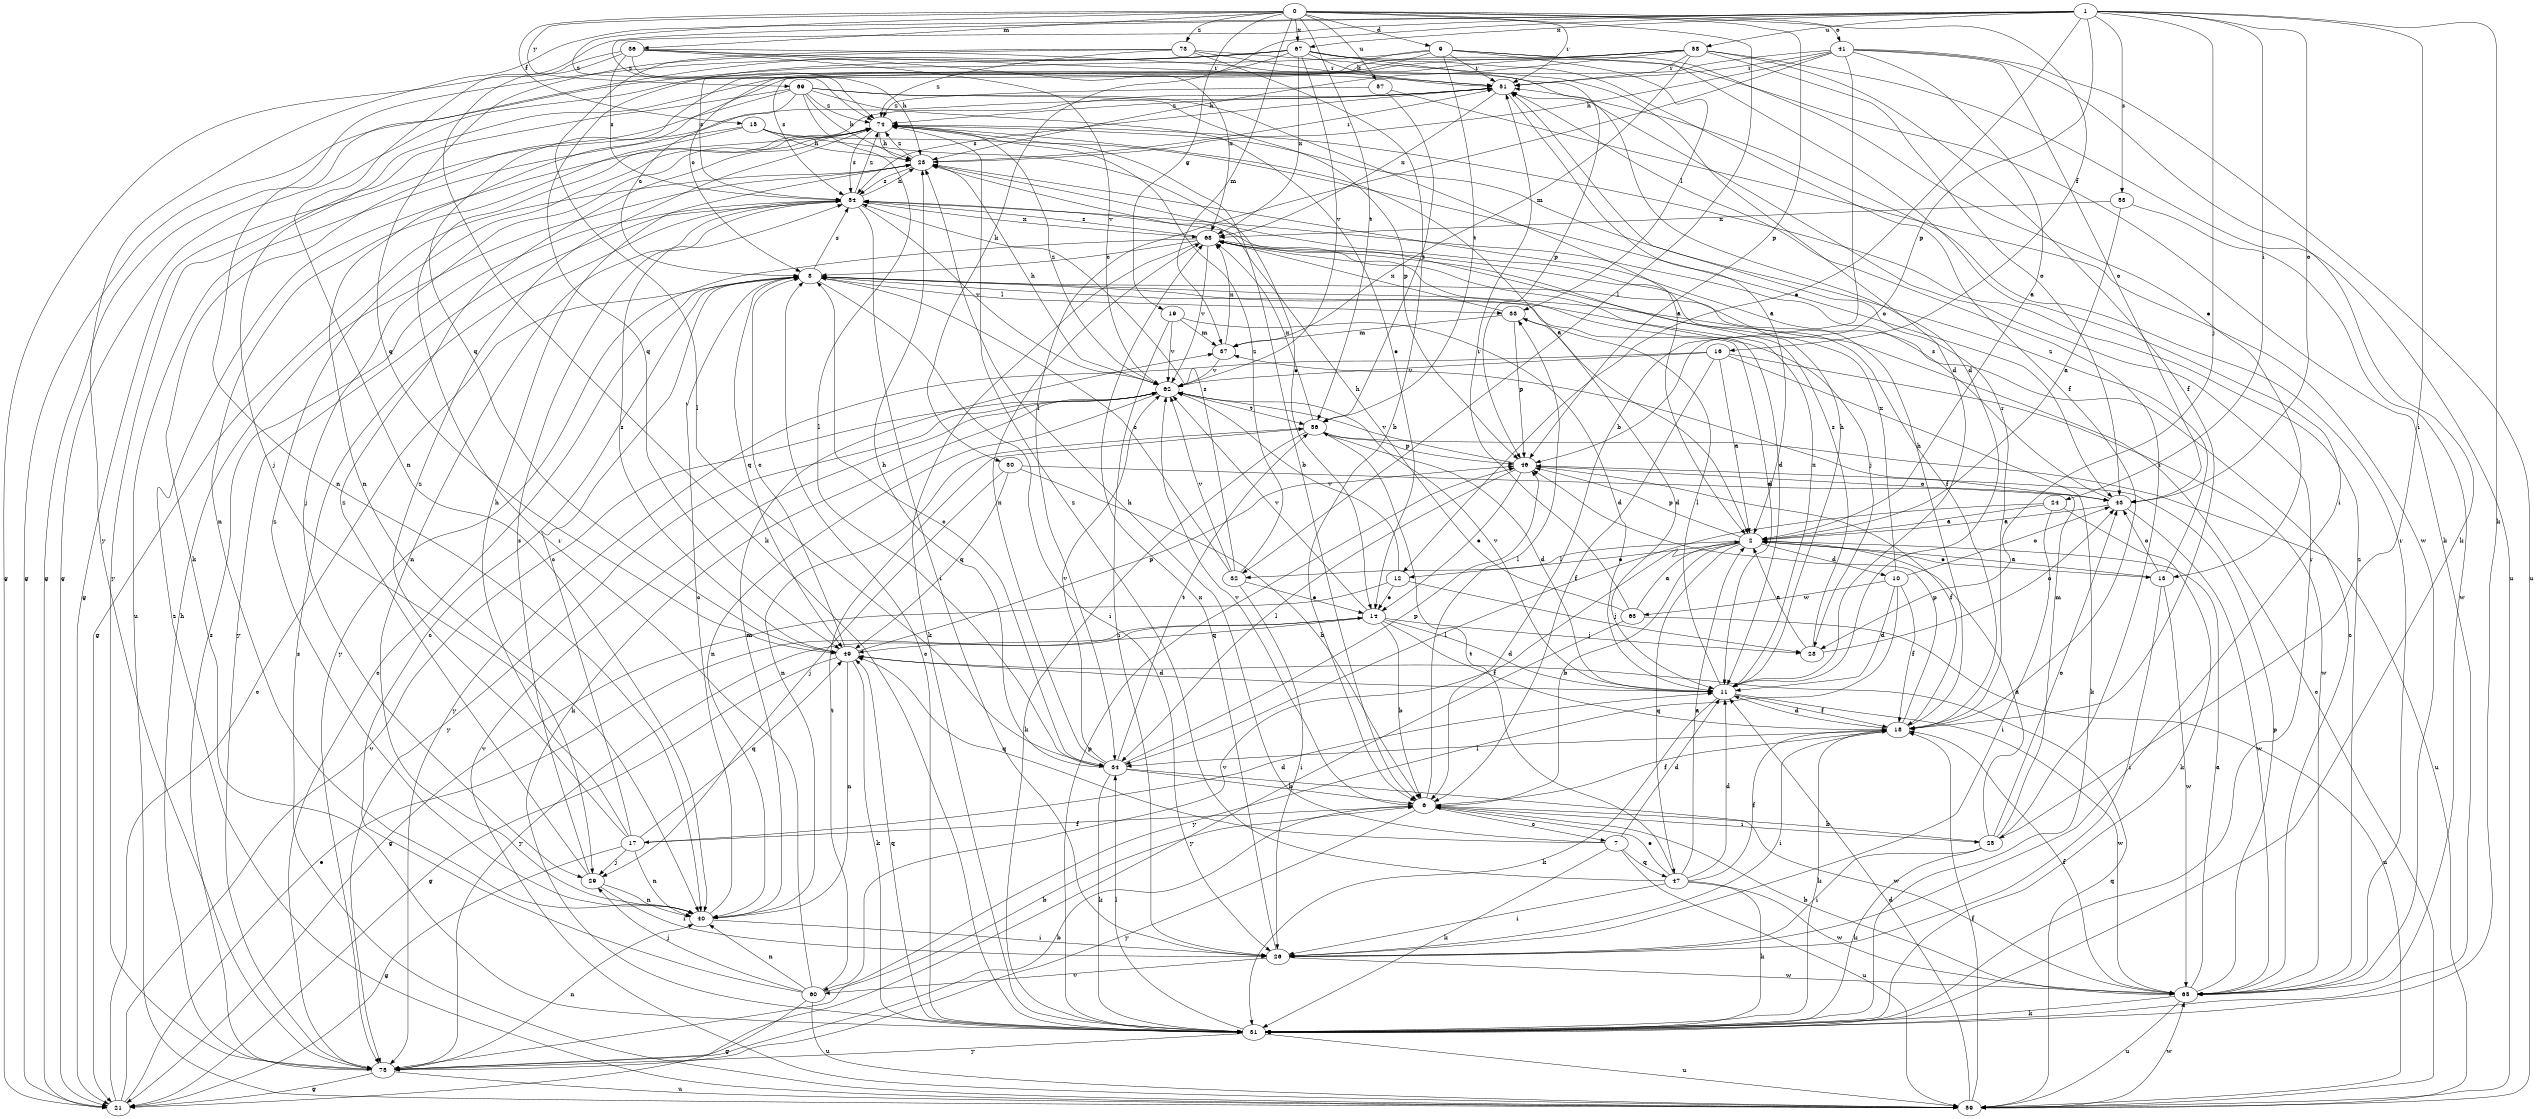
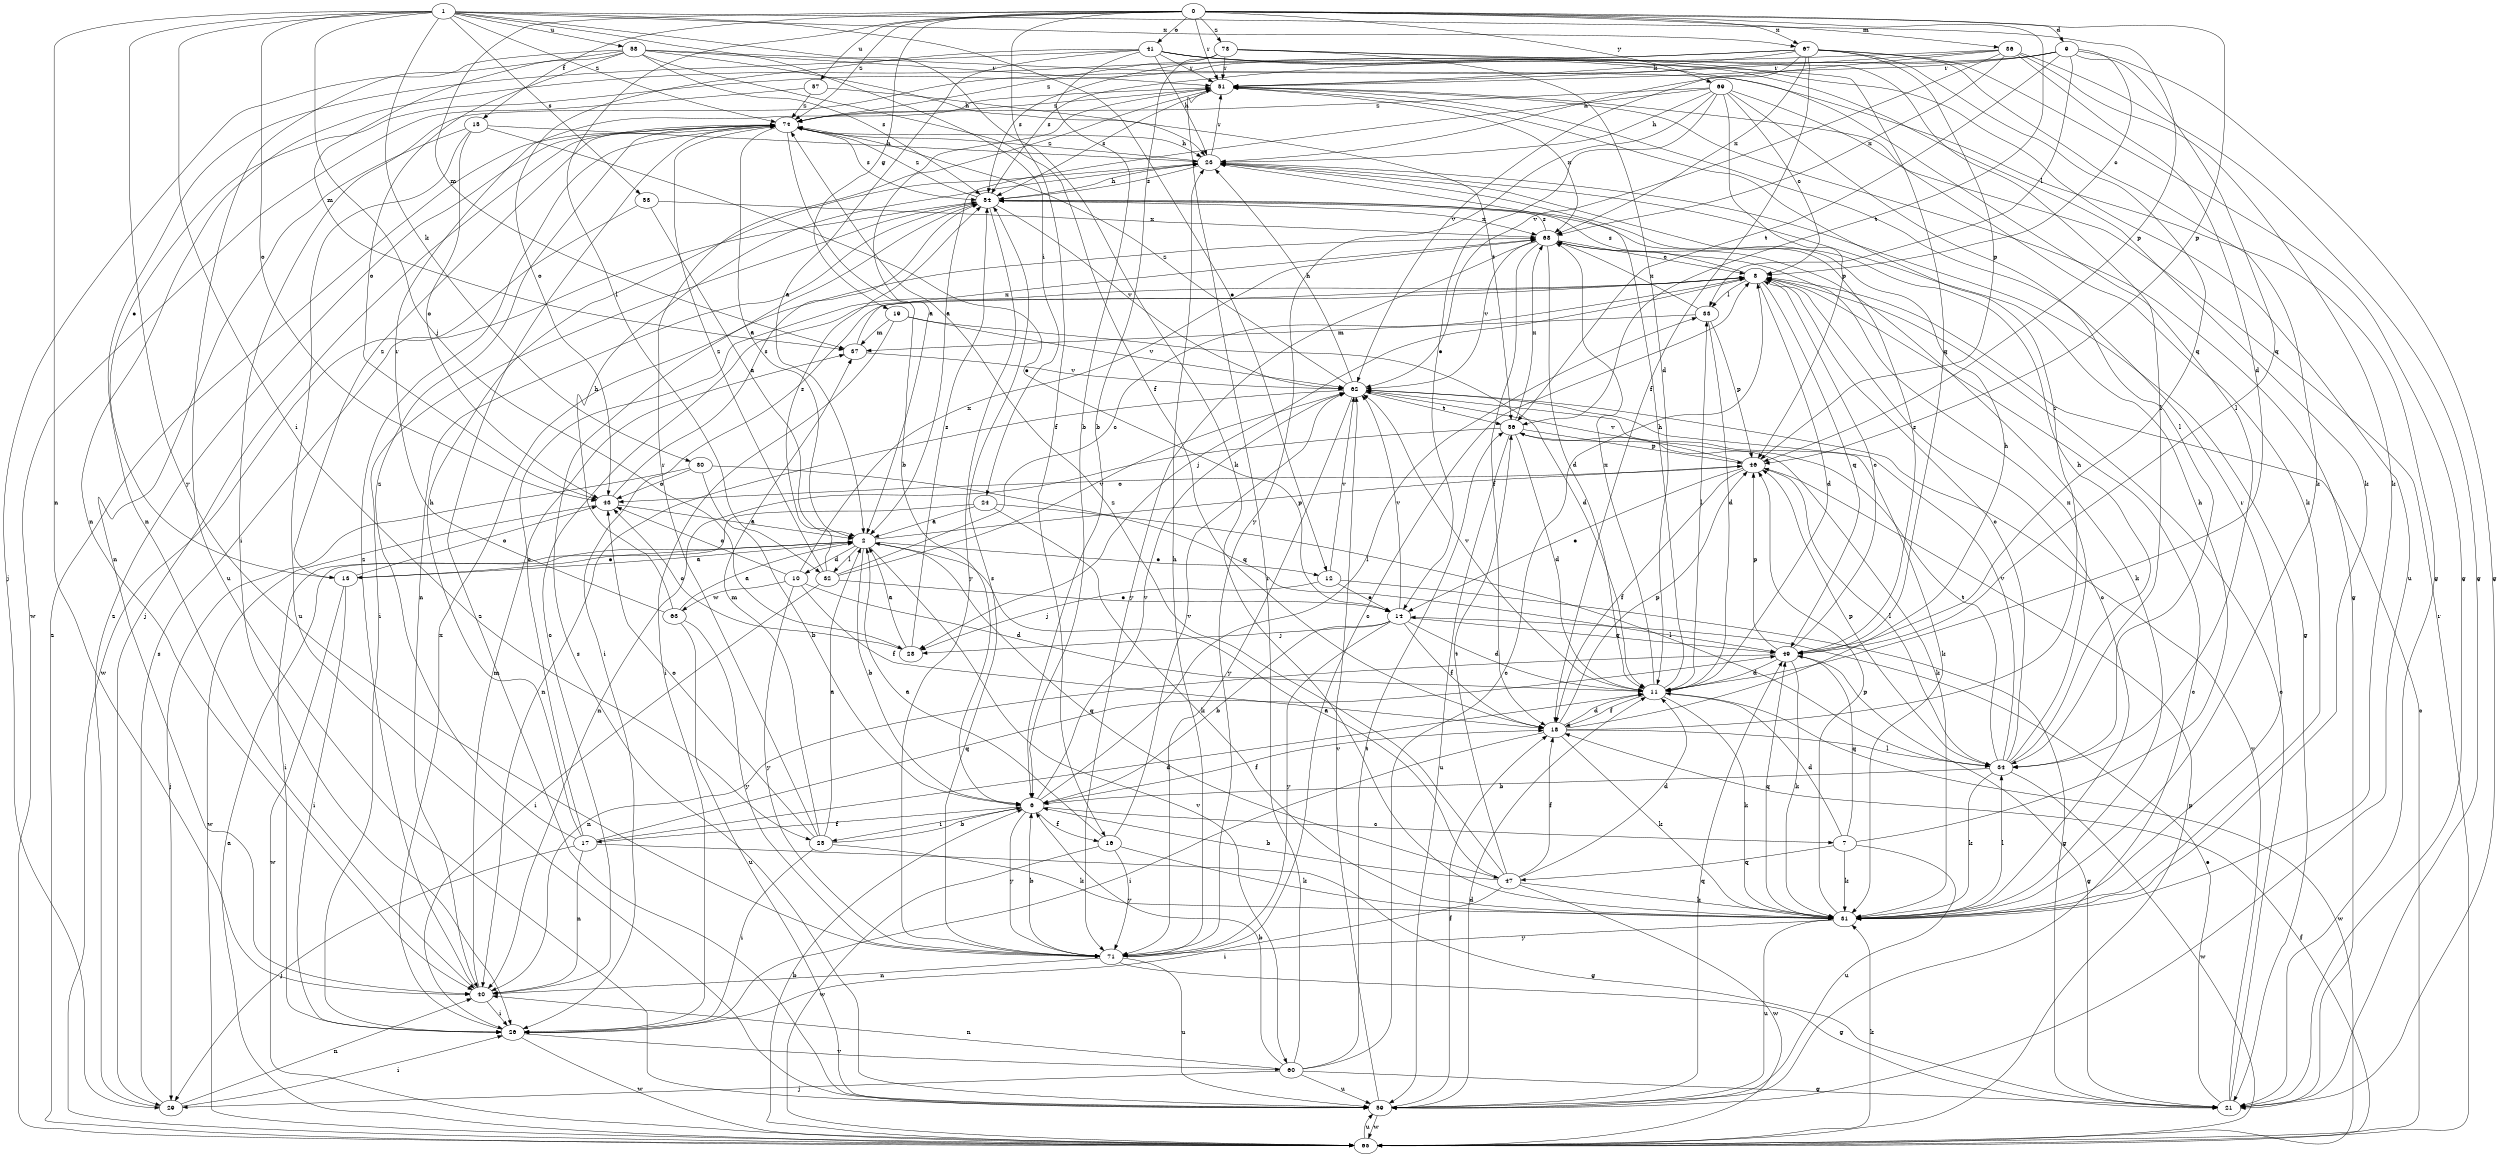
(1571, 579) -> (1064, 831)
(1650, 843) -> (1269, 843)
(383, 1070) -> (1111, 957)
